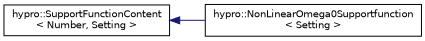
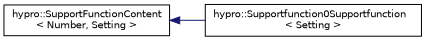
(313, 20) -> (313, 20)
